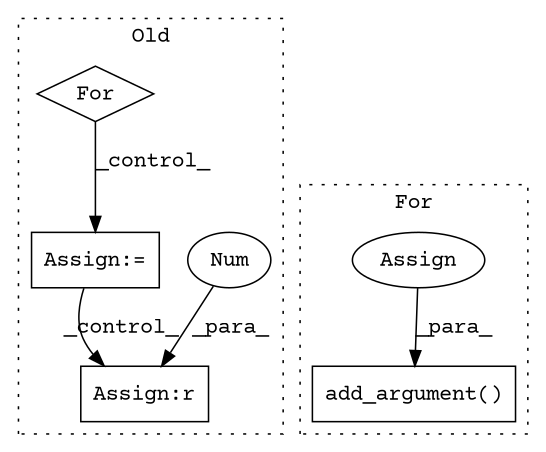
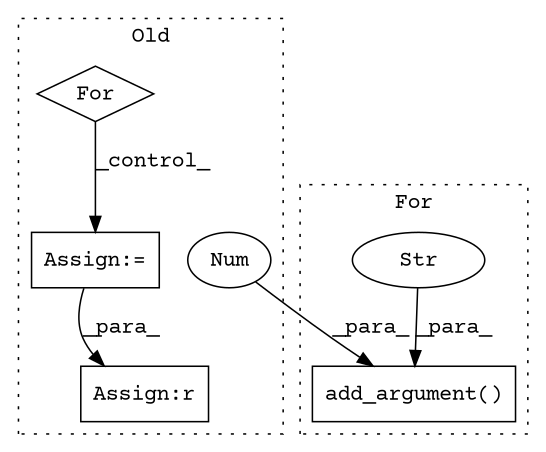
(419, 260) -> (419, 260)
(192, 319) -> (310, 322)
(122, 327) -> (122, 327)
